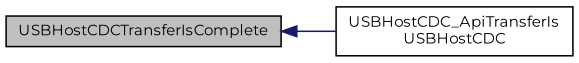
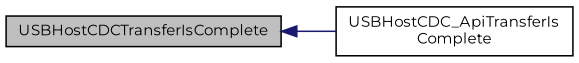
(455, 31) -> (455, 31)
